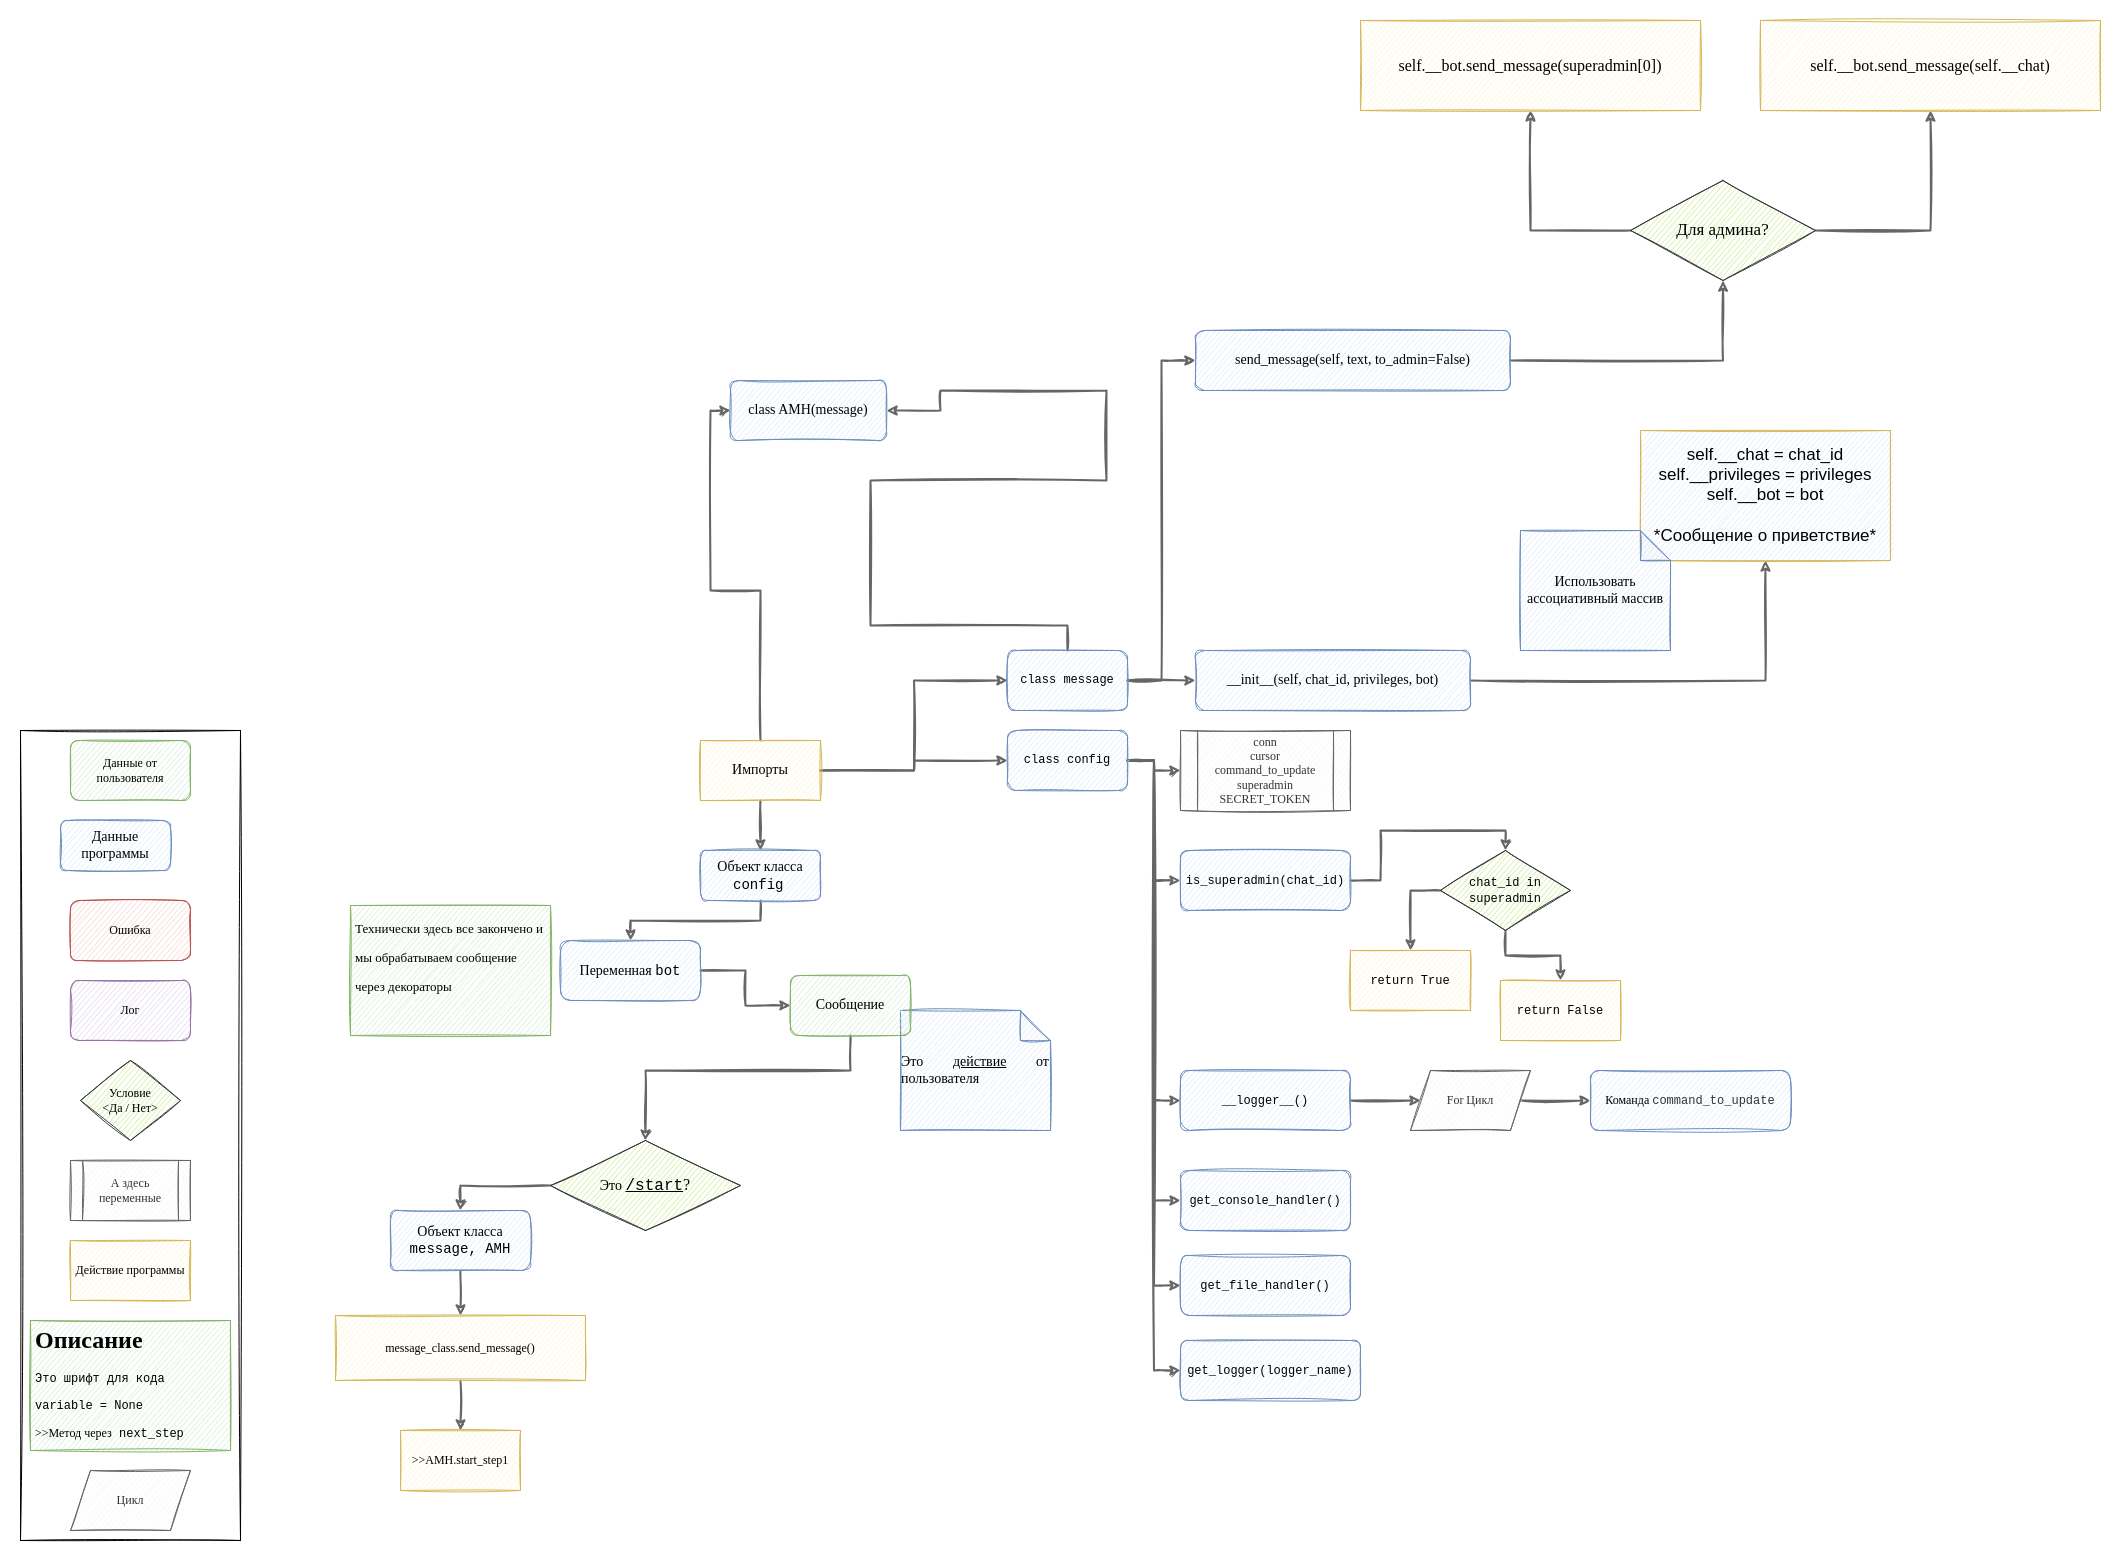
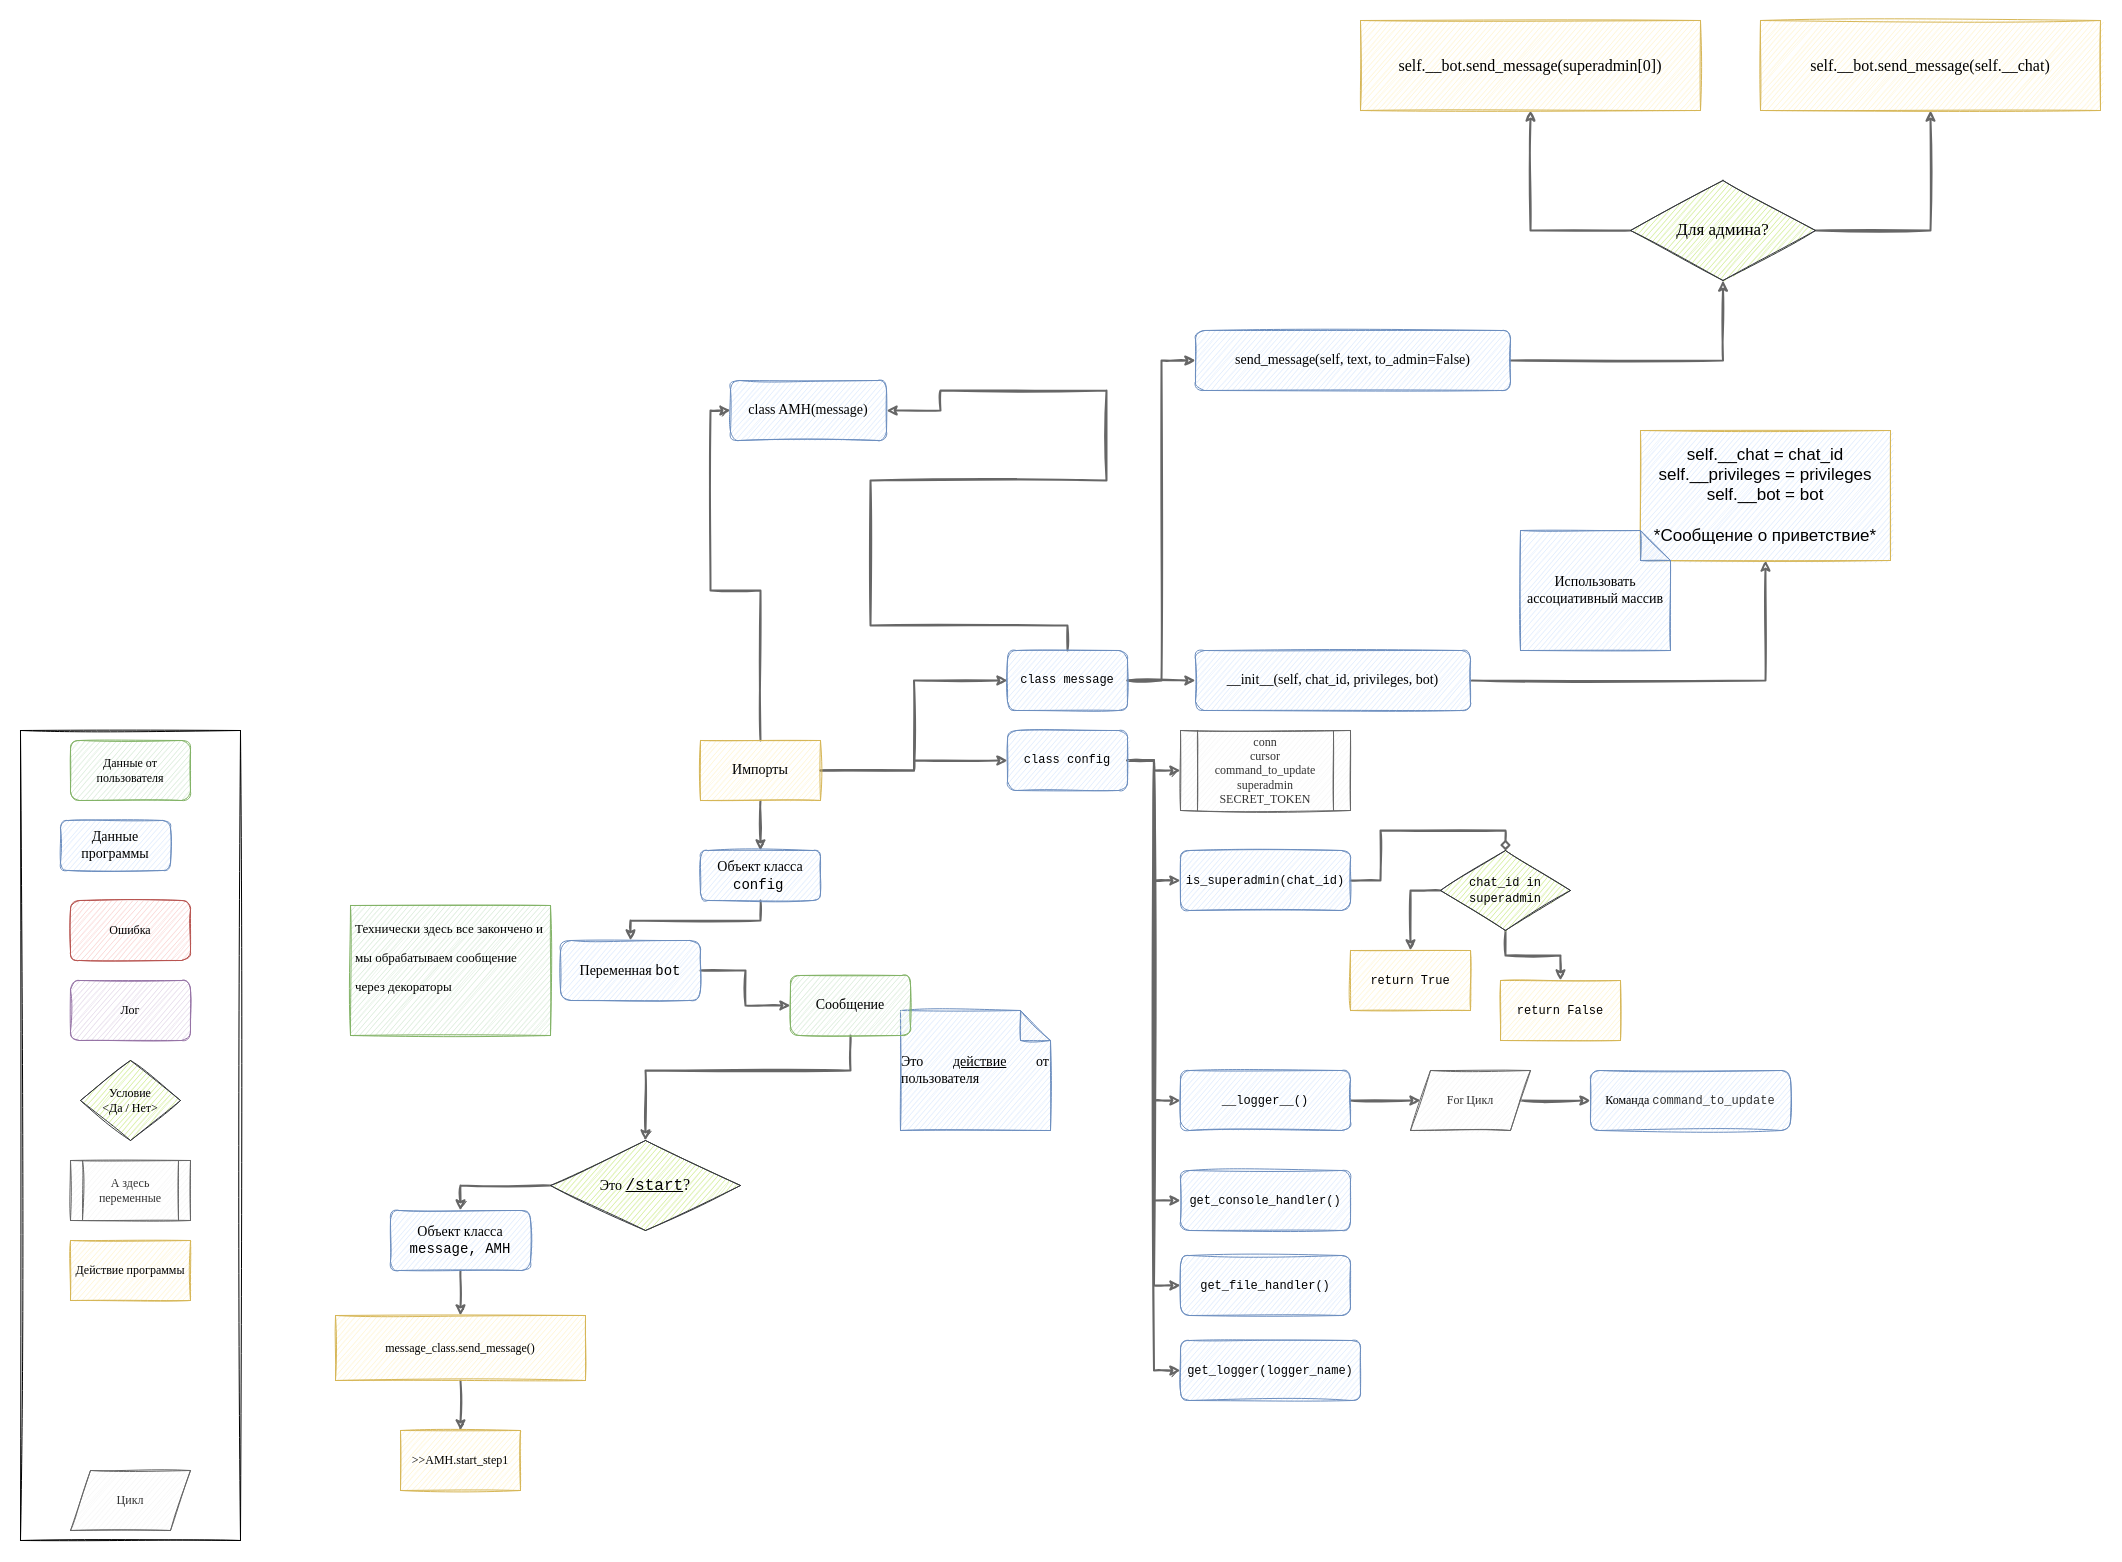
(1506, 840) -> (1506, 839)
(131, 1386) -> none
